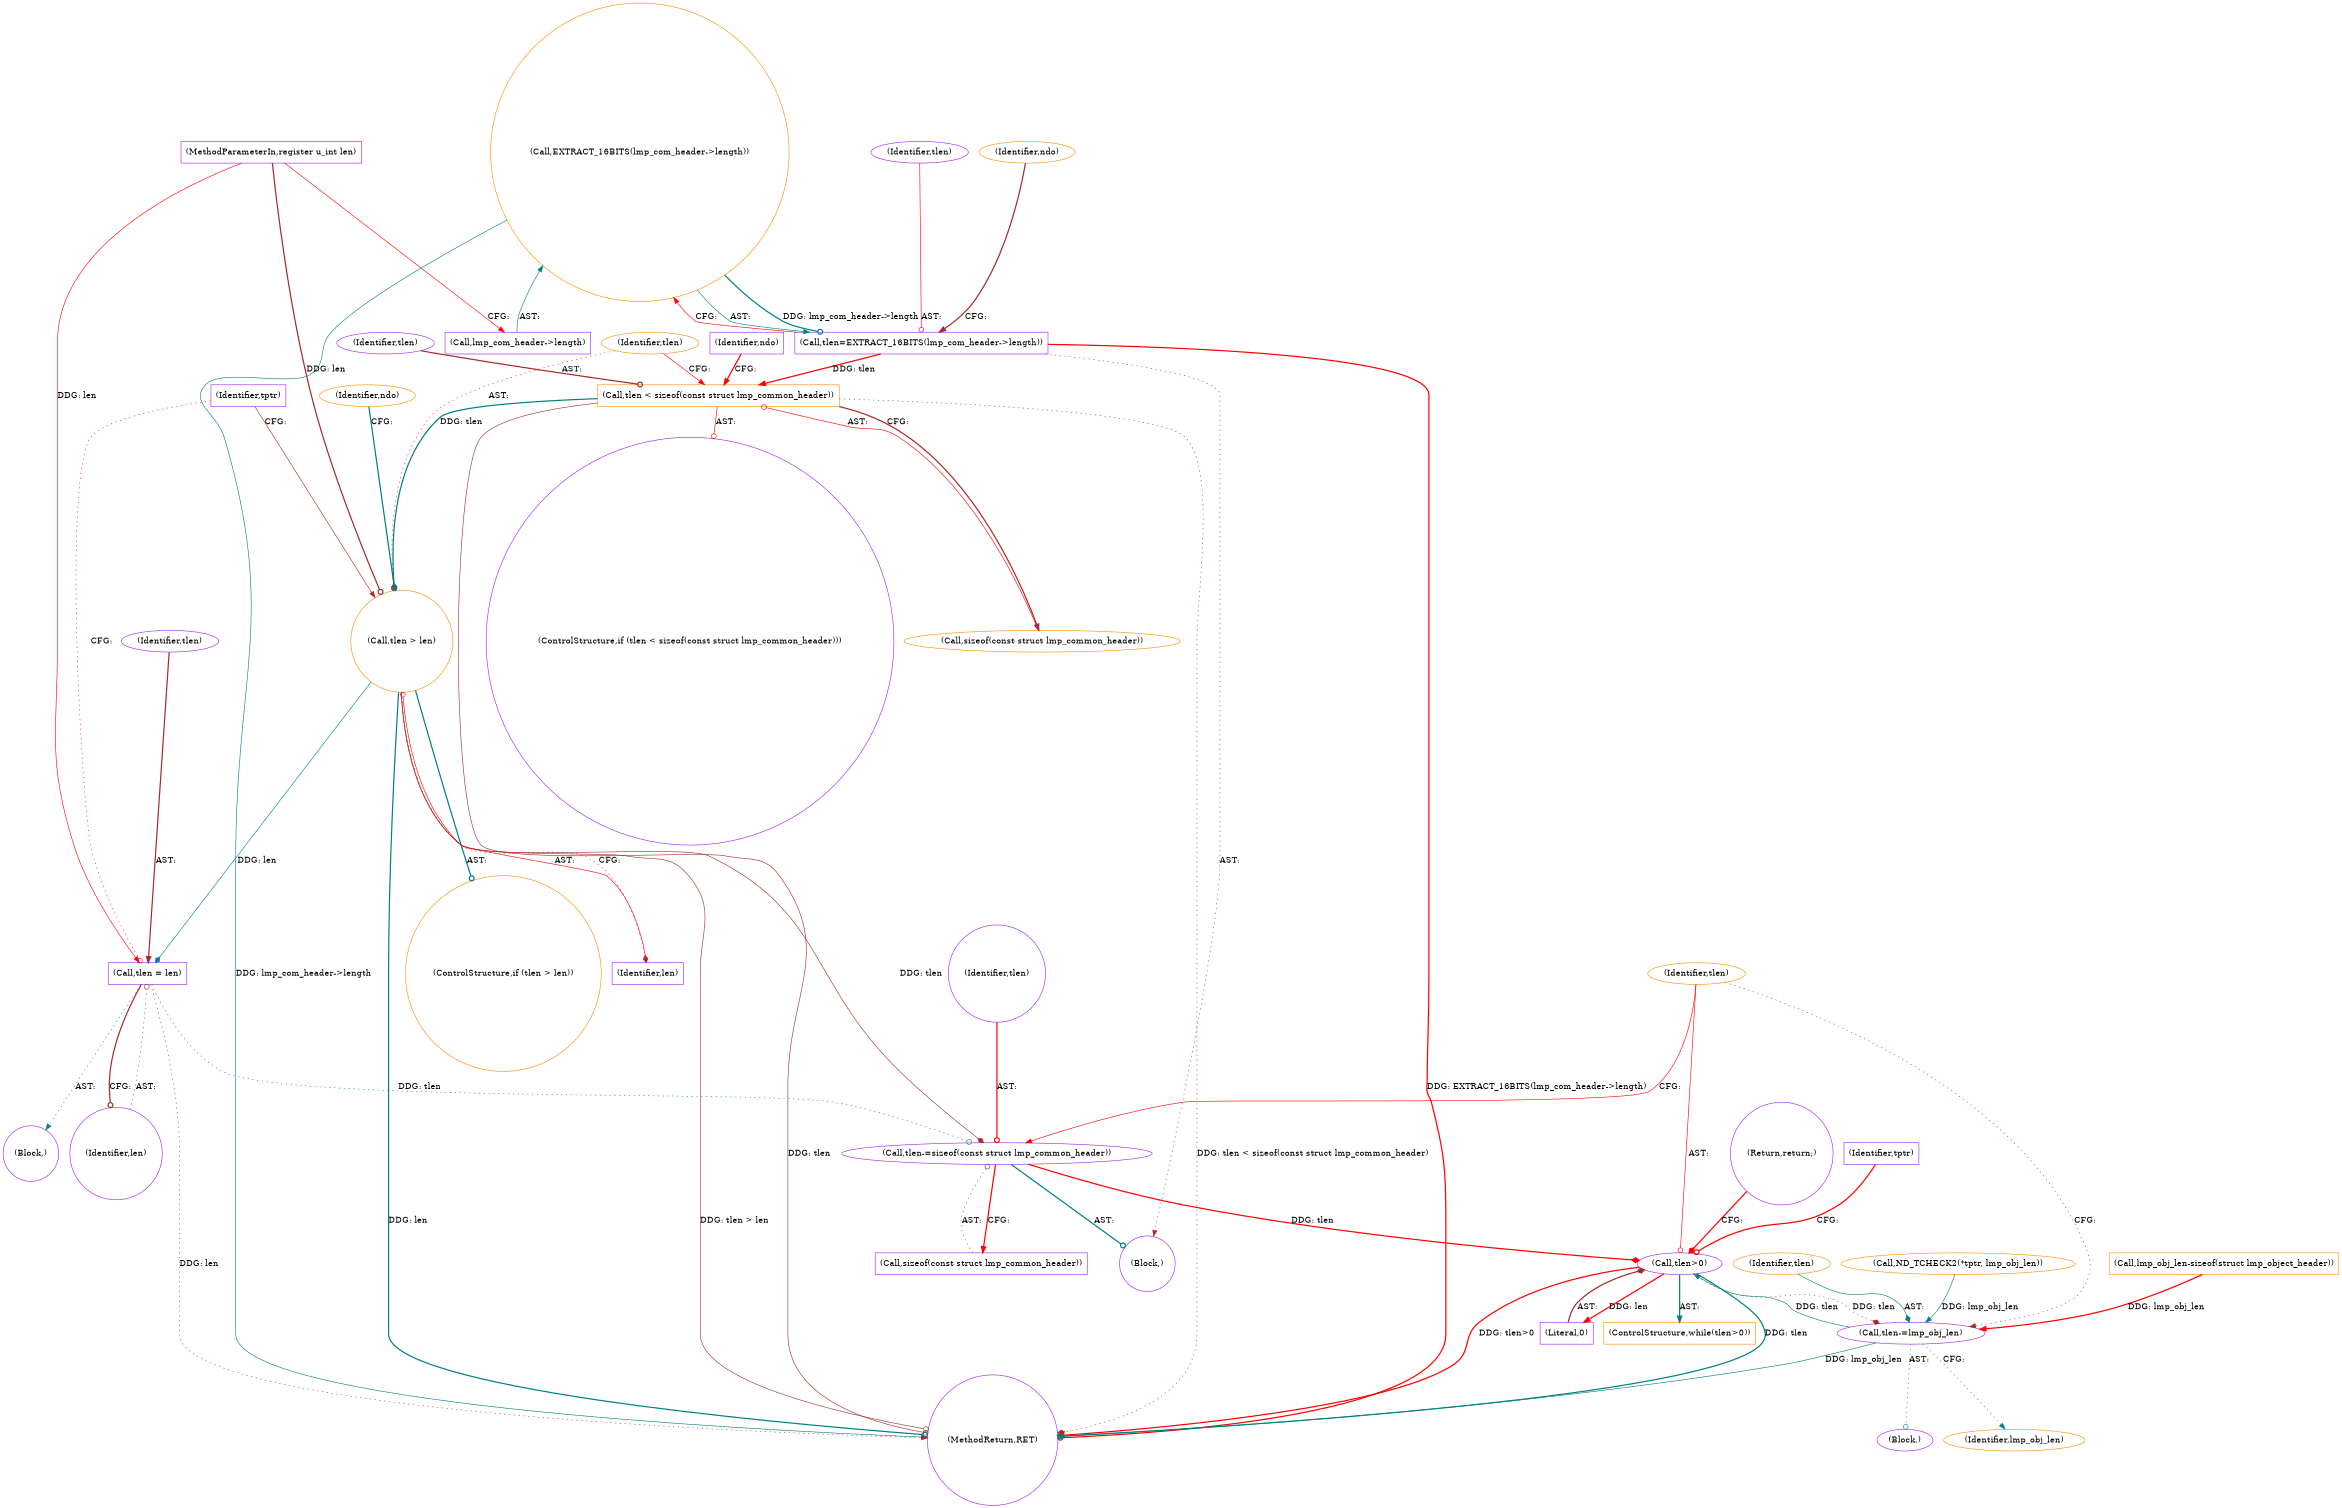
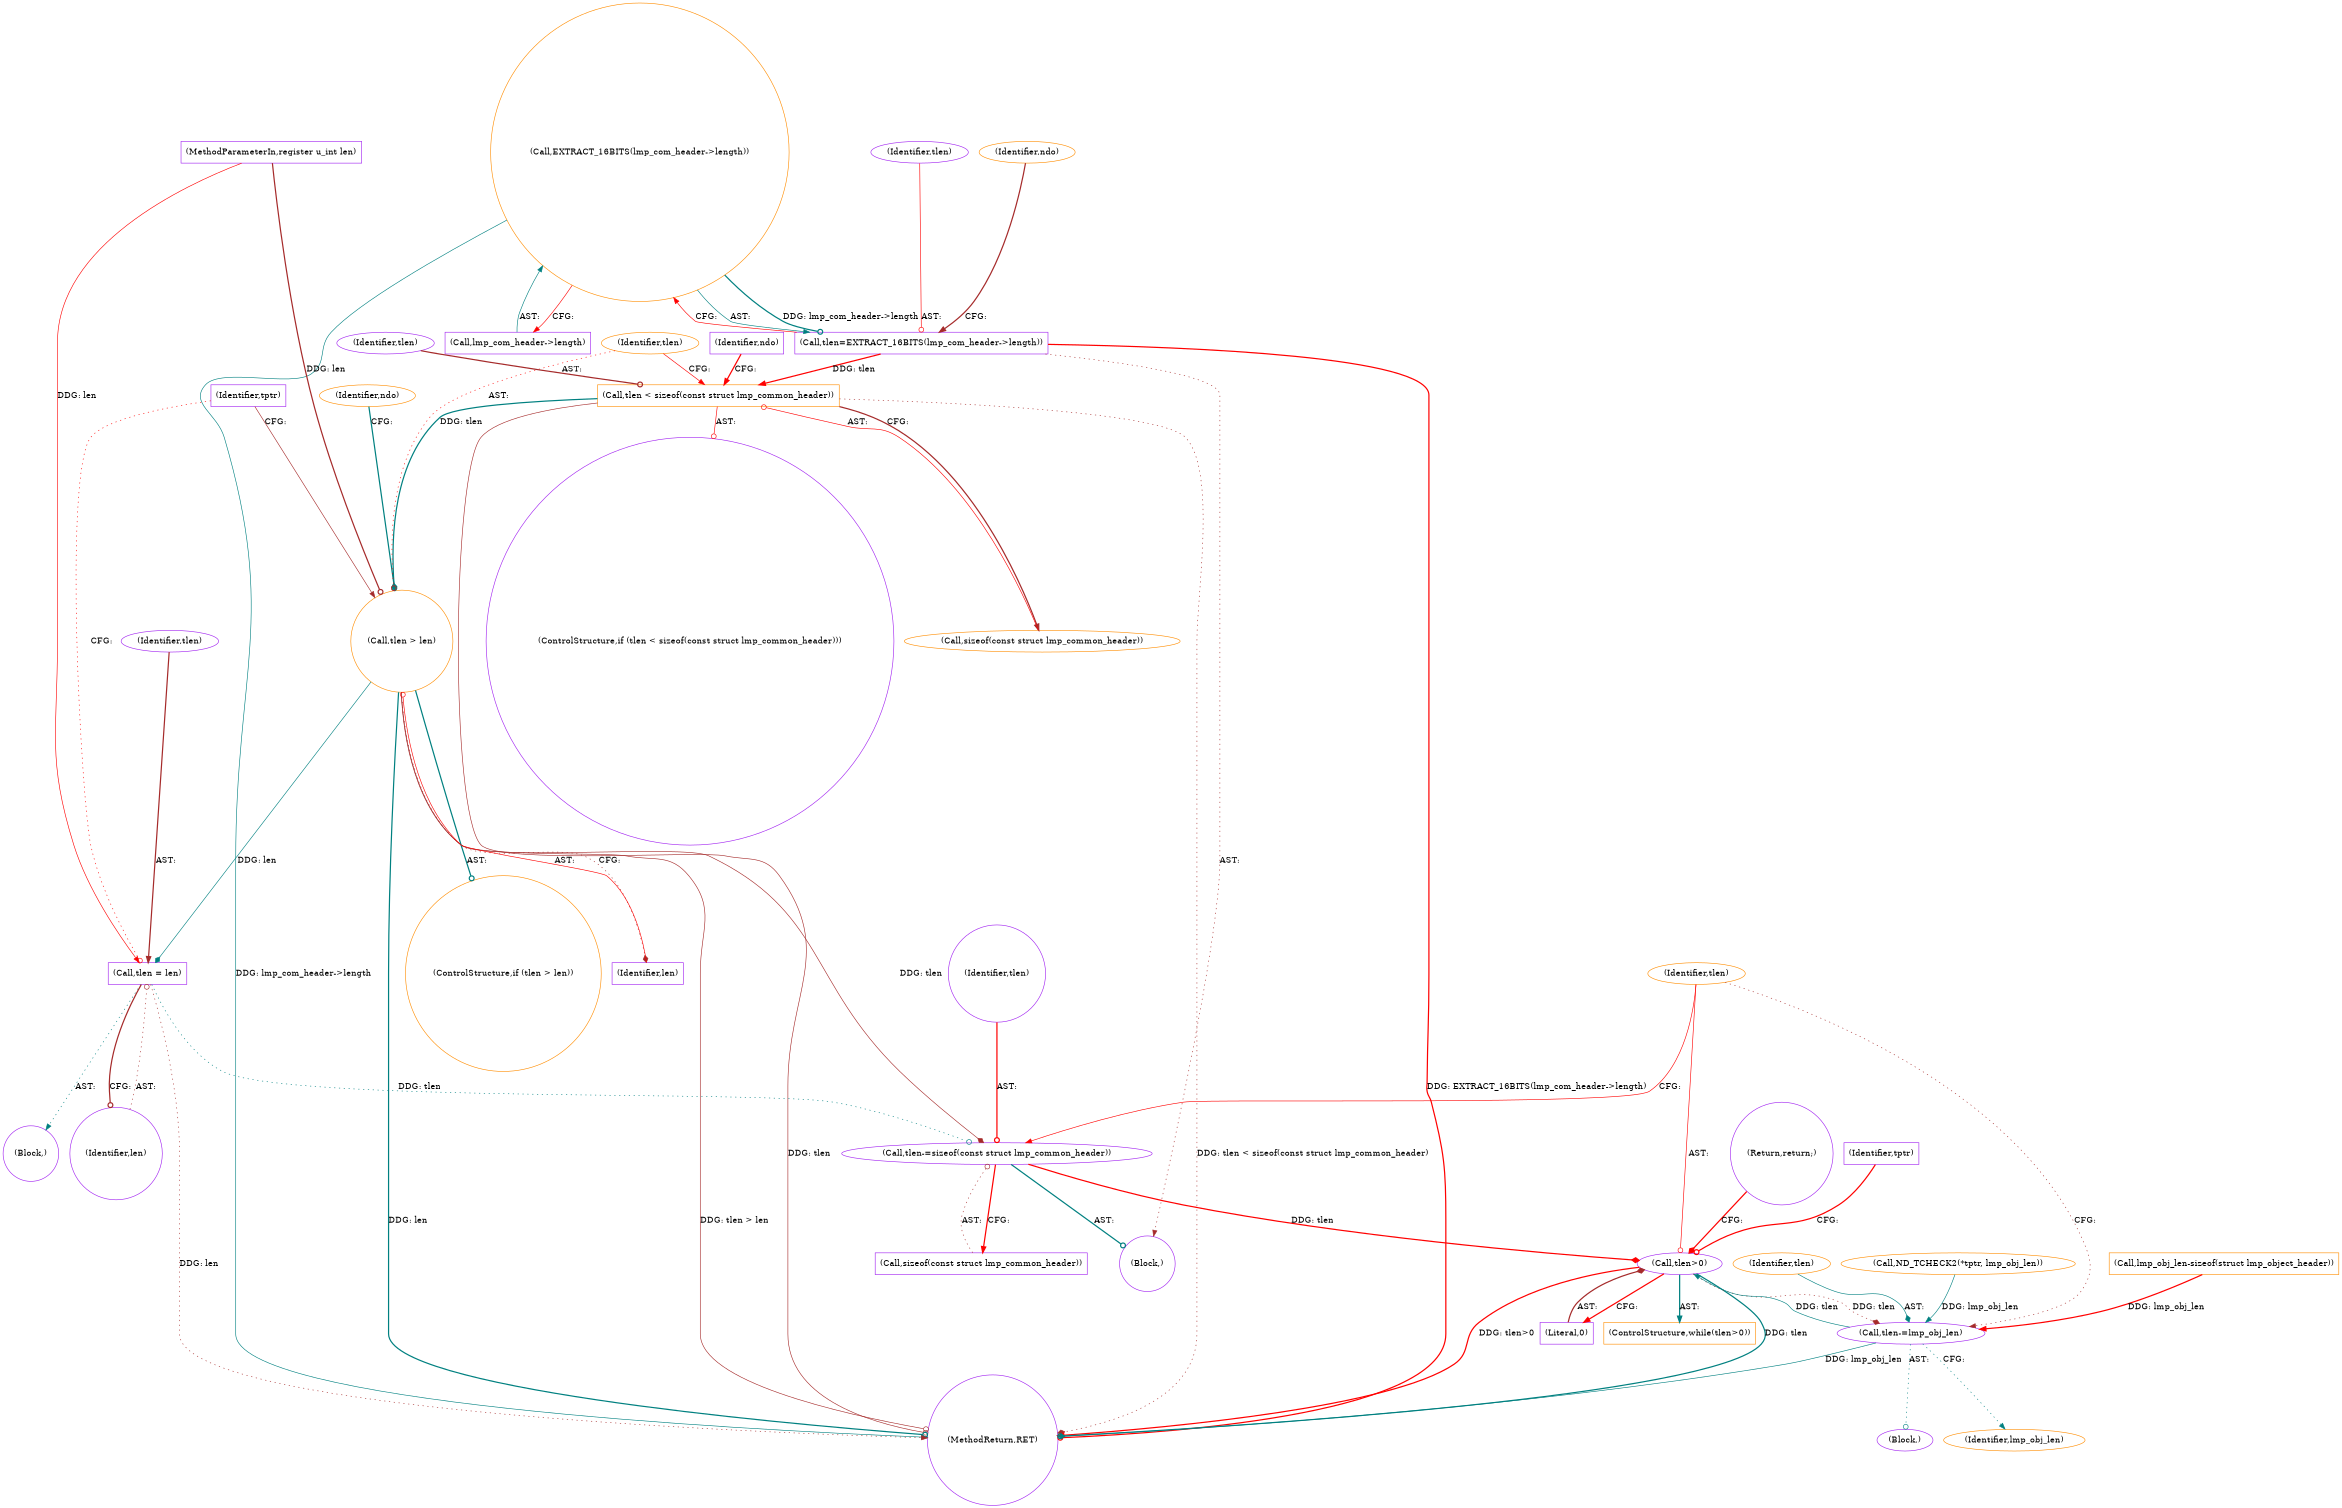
(392, 246) -> (556, 308)
(1629, 1307) -> (1629, 1307)
